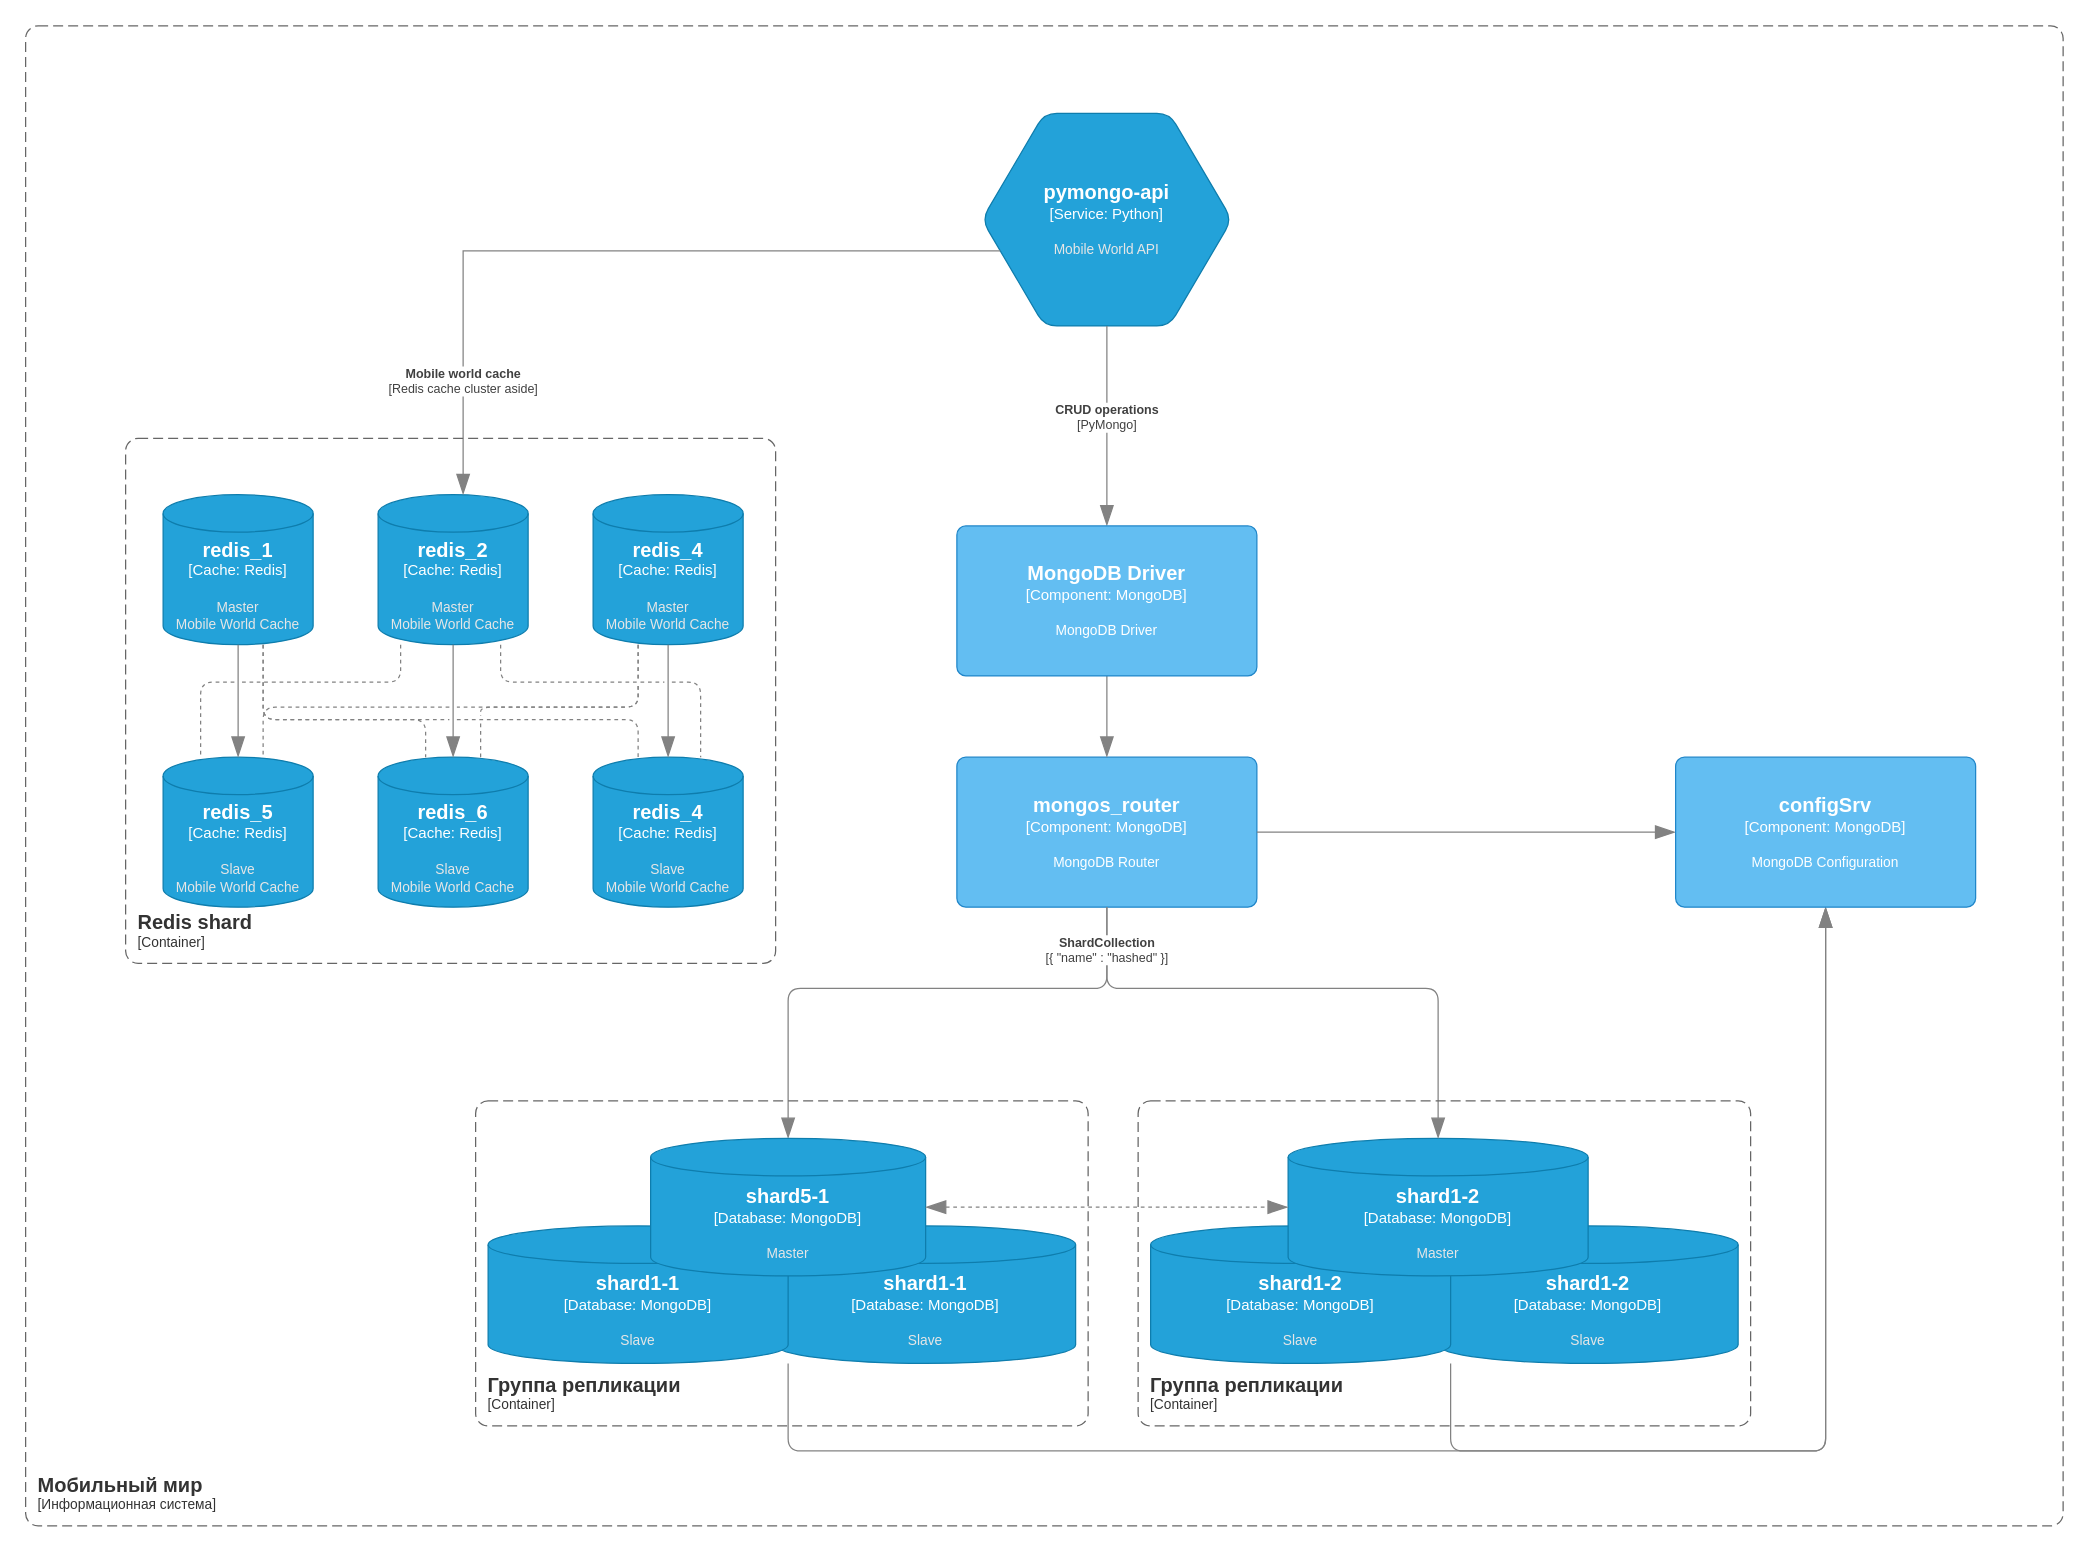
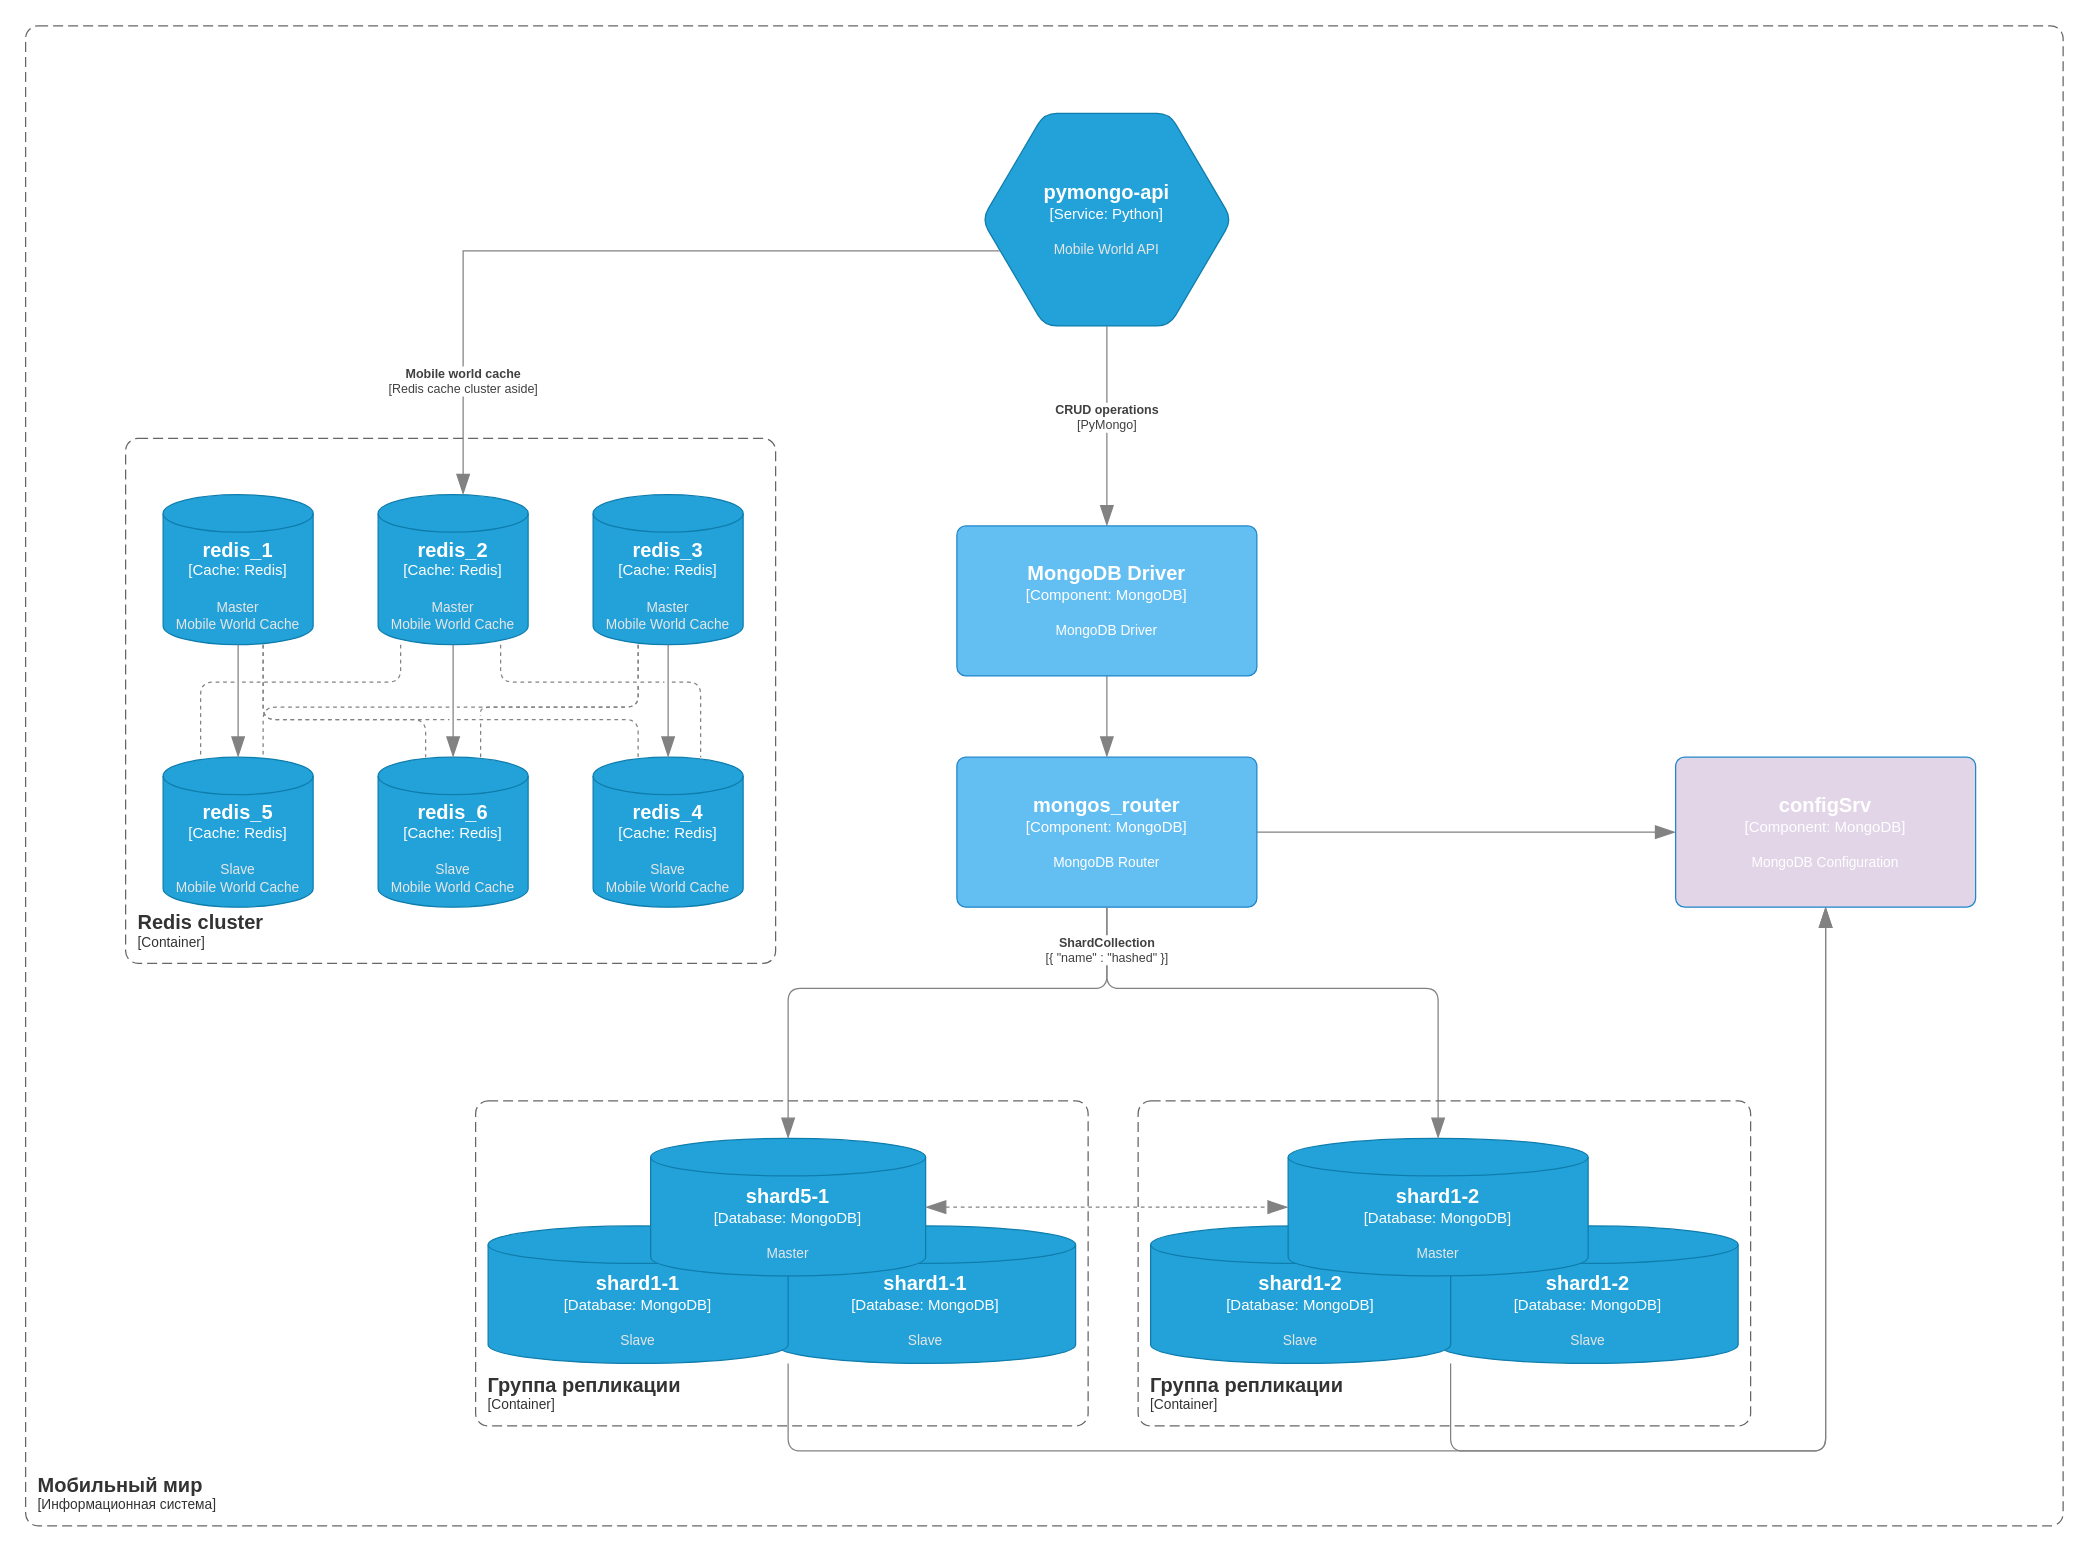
(668, 586) -> (668, 586)
(1826, 832) -> (1826, 832)
(179, 933) -> (183, 933)
